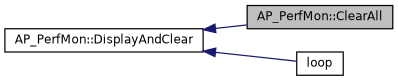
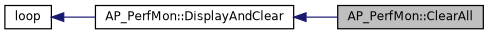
(256, 57) -> (80, 17)
